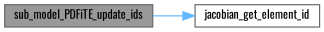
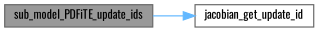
(257, 16) -> (254, 16)
